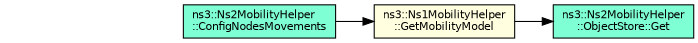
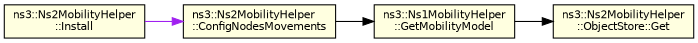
none -> (75, 21)
(259, 21) -> (259, 21)
(623, 21) -> (623, 21)
